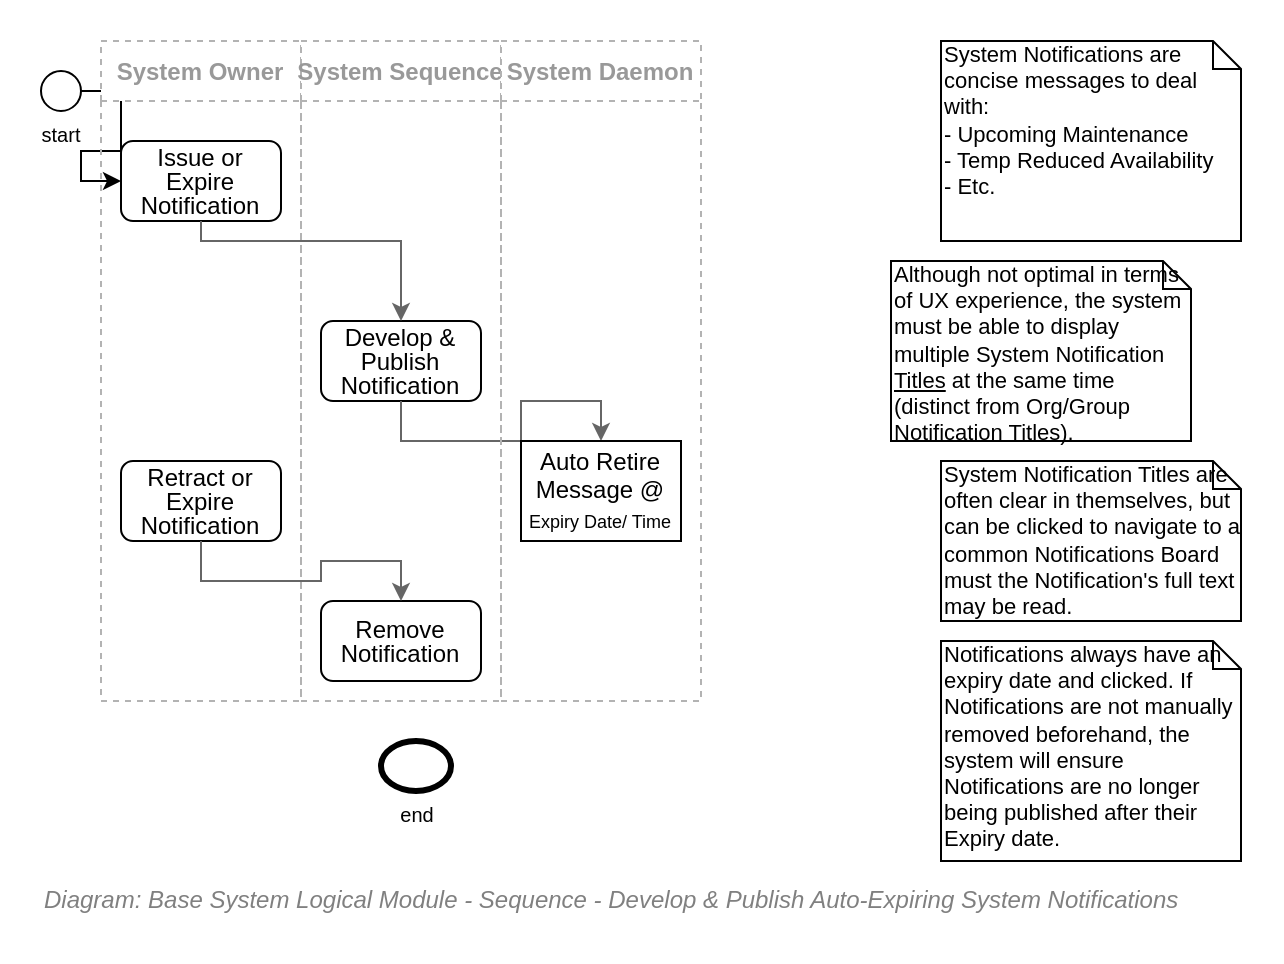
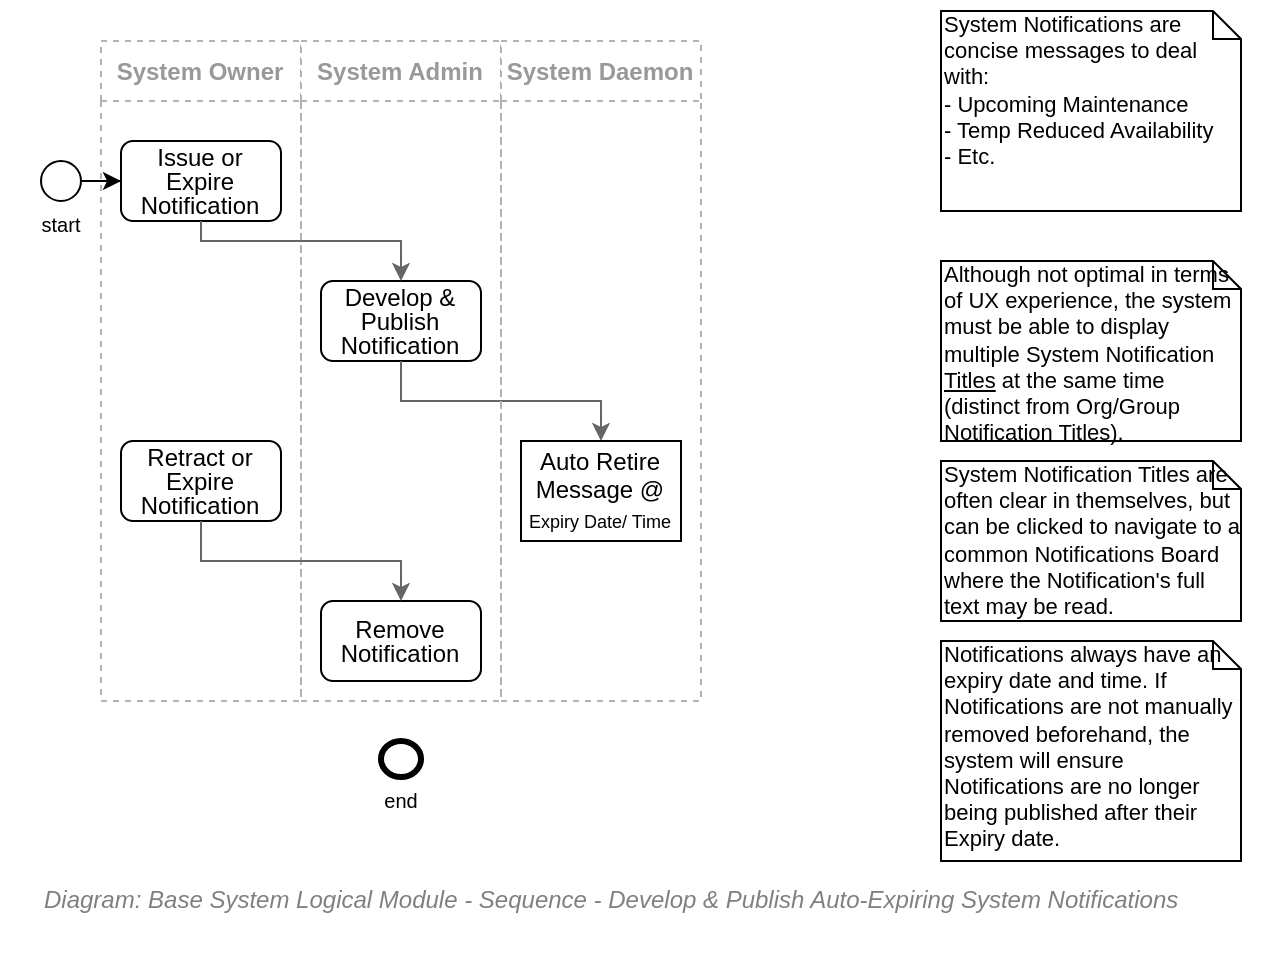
(400, 72) -> (400, 72)
(61, 91) -> (61, 181)
(1091, 141) -> (1091, 111)
(1041, 351) -> (1091, 351)
(401, 361) -> (401, 321)
(201, 501) -> (201, 481)
(1093, 555) -> (1093, 555)
(1093, 749) -> (1093, 749)
(416, 766) -> (401, 759)
